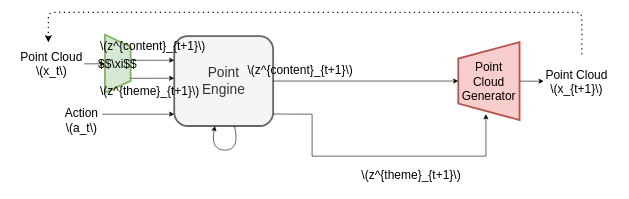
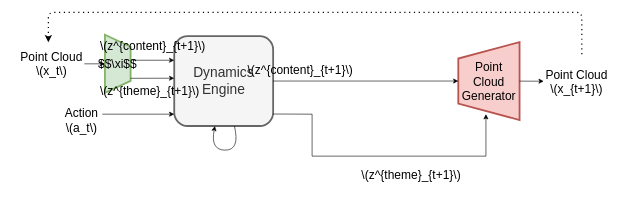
(224, 81) -> (224, 81)
